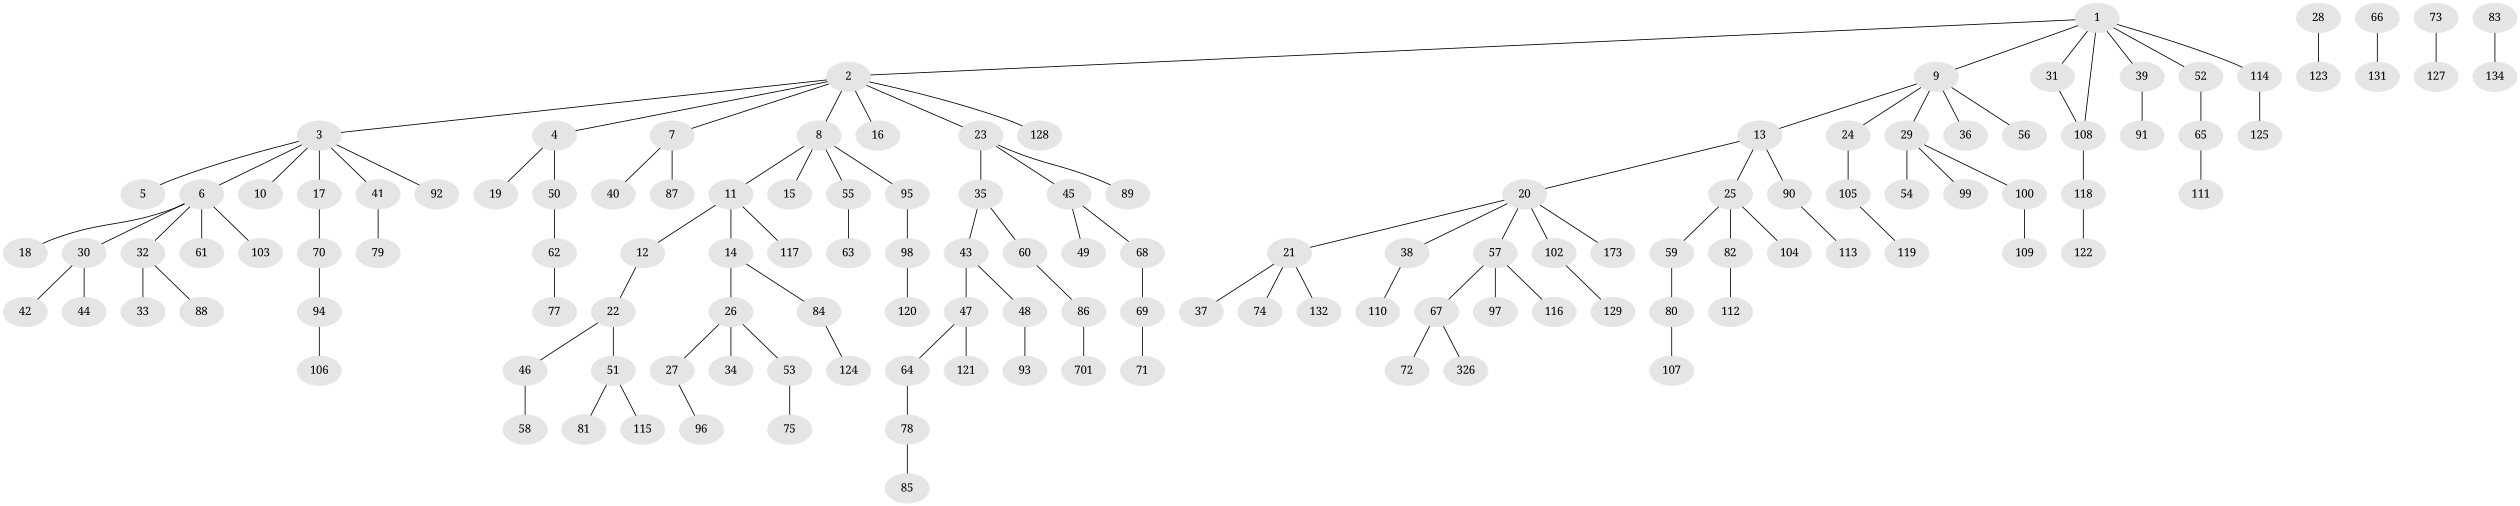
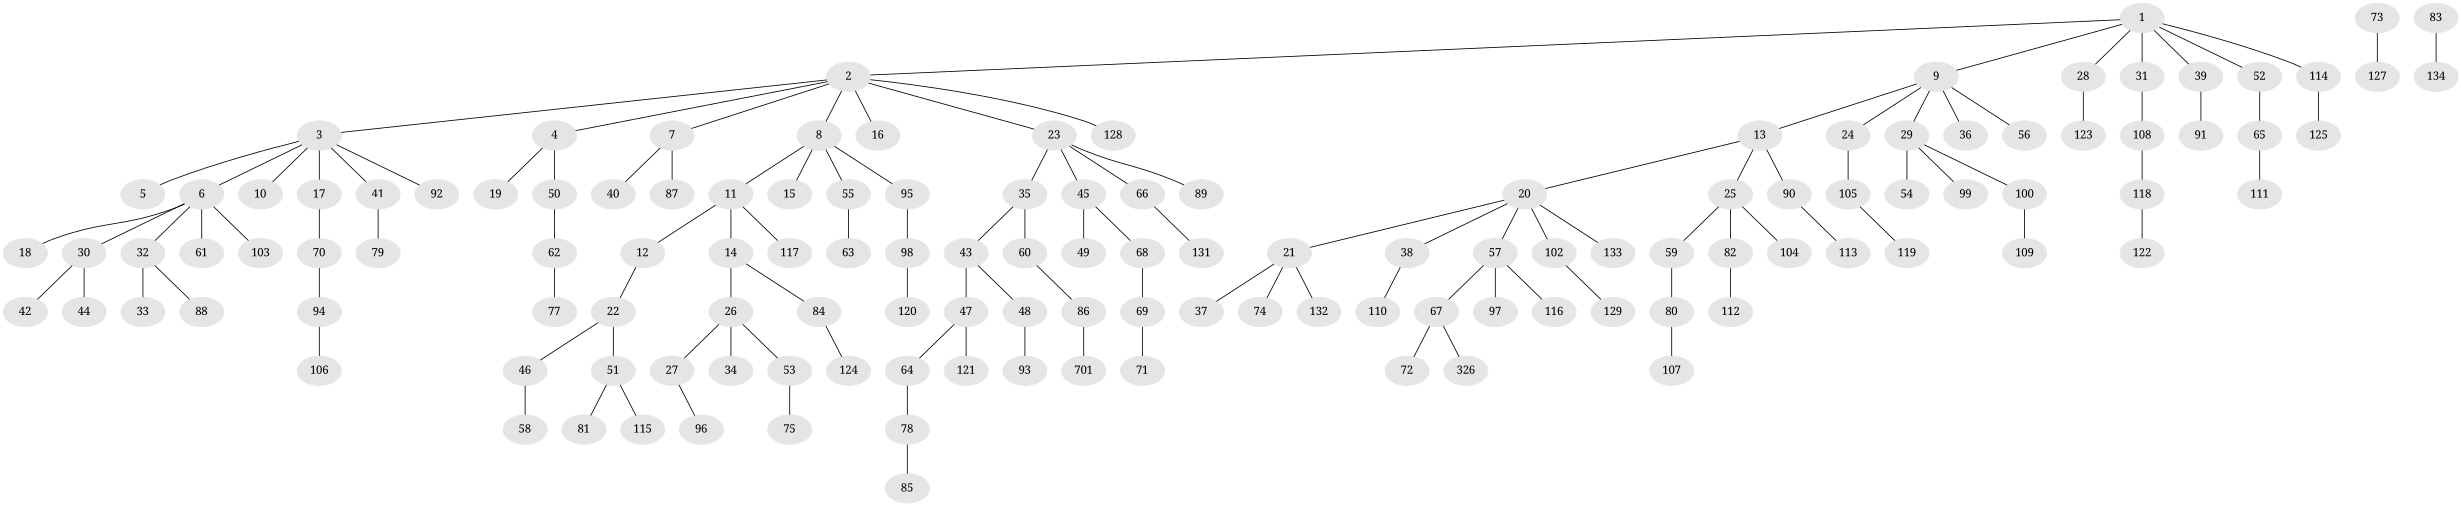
(2090, 77) -> (2113, 47)
none -> (1099, 165)
(1613, 253) -> (1613, 253)
